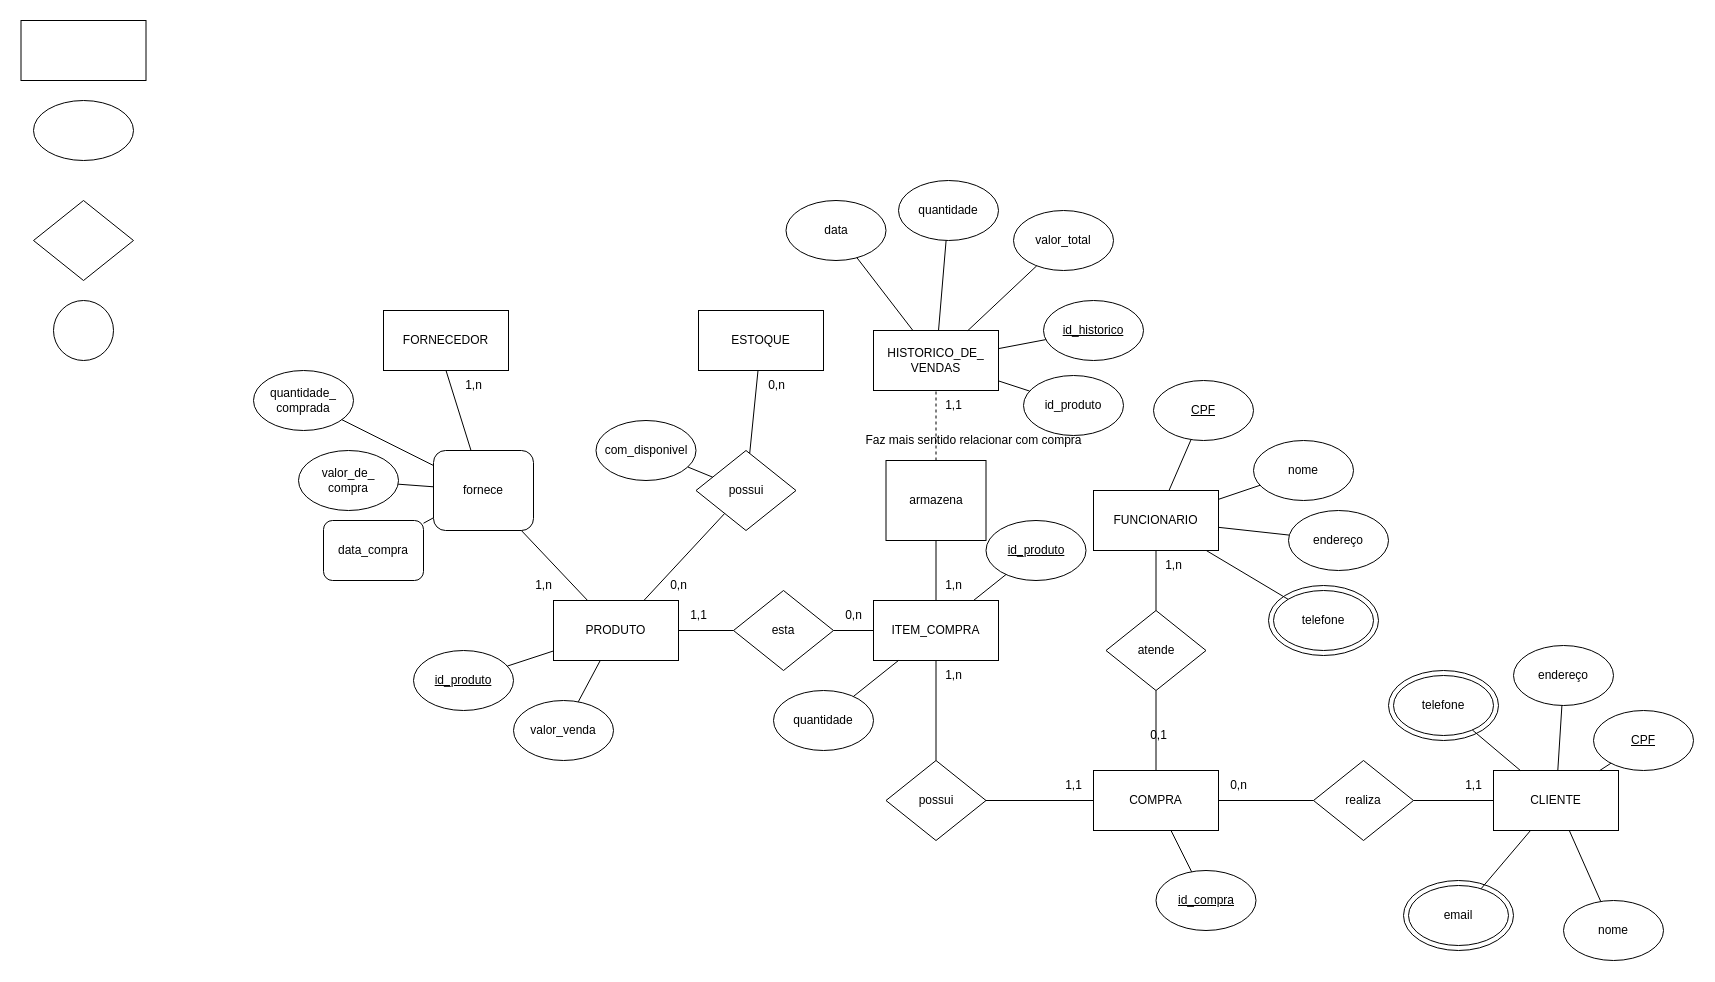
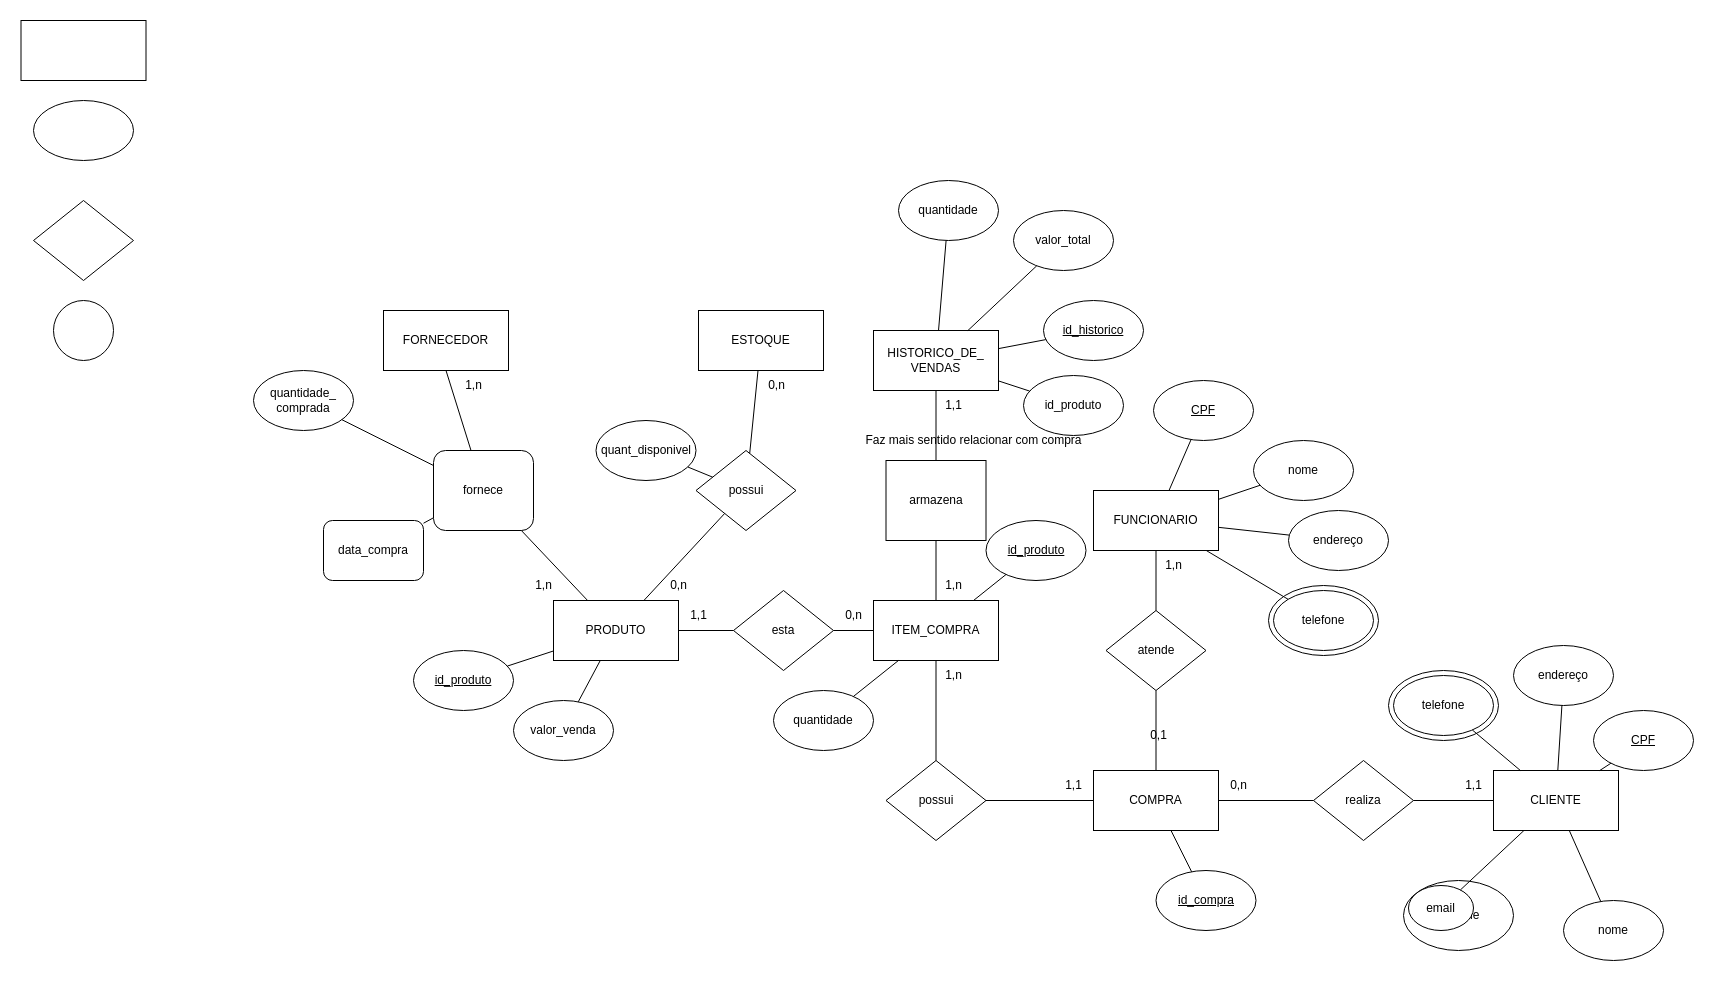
(836, 231) -> none
(885, 295) -> none
(936, 427) -> (936, 427)
(647, 451) -> (647, 451)
(349, 481) -> none
(416, 486) -> none
(1459, 916) -> (1441, 908)
